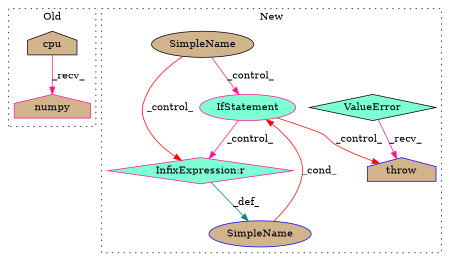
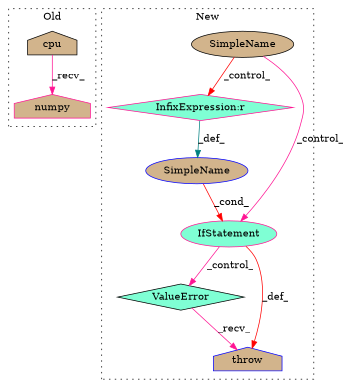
(226, 137) -> (207, 263)
(359, 139) -> (276, 297)
